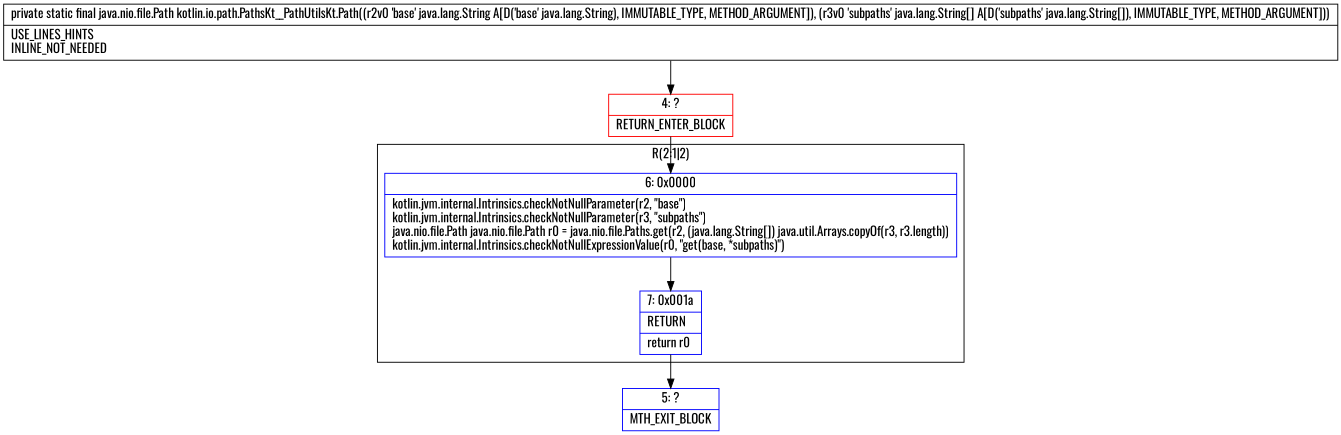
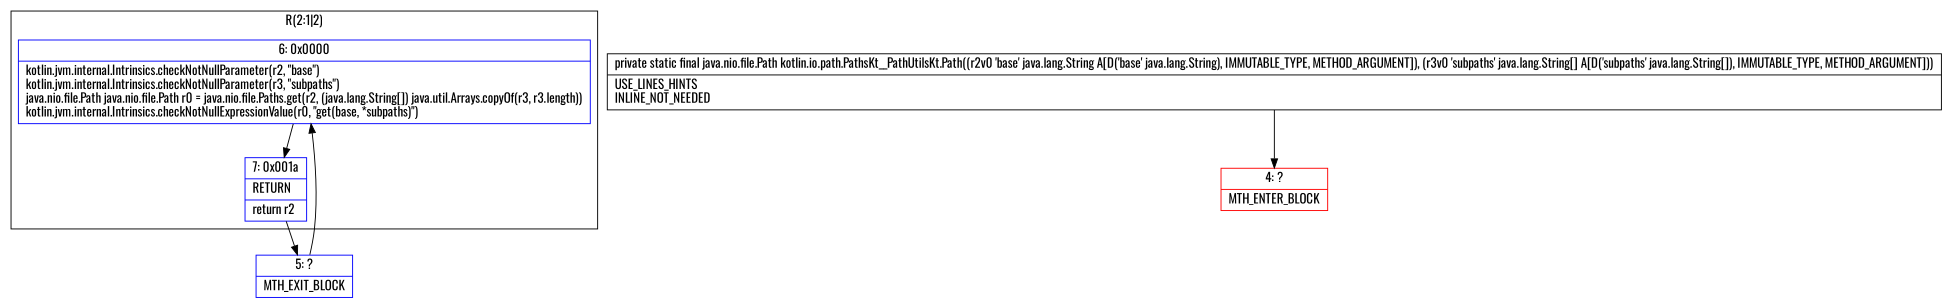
(671, 126) -> (1274, 200)
(671, 150) -> (316, 194)
(669, 343) -> (274, 210)
